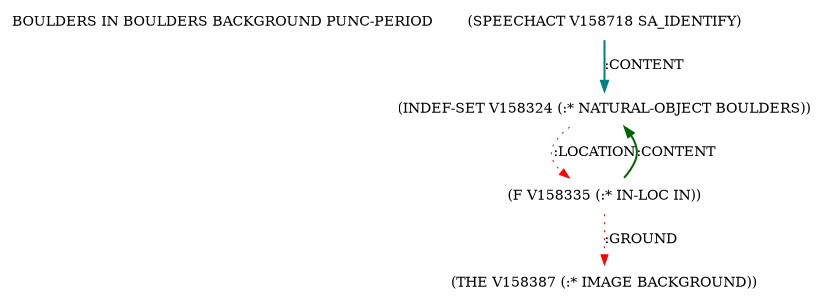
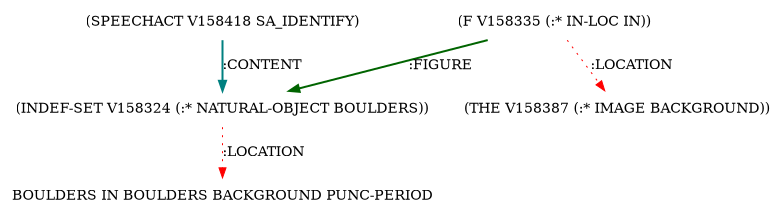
(604, 22) -> (222, 22)
(552, 148) -> (222, 147)
(676, 152) -> (440, 66)
(641, 240) -> (632, 66)
